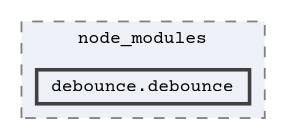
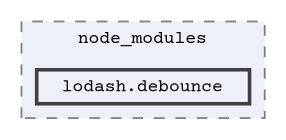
(143, 87) -> (143, 87)
